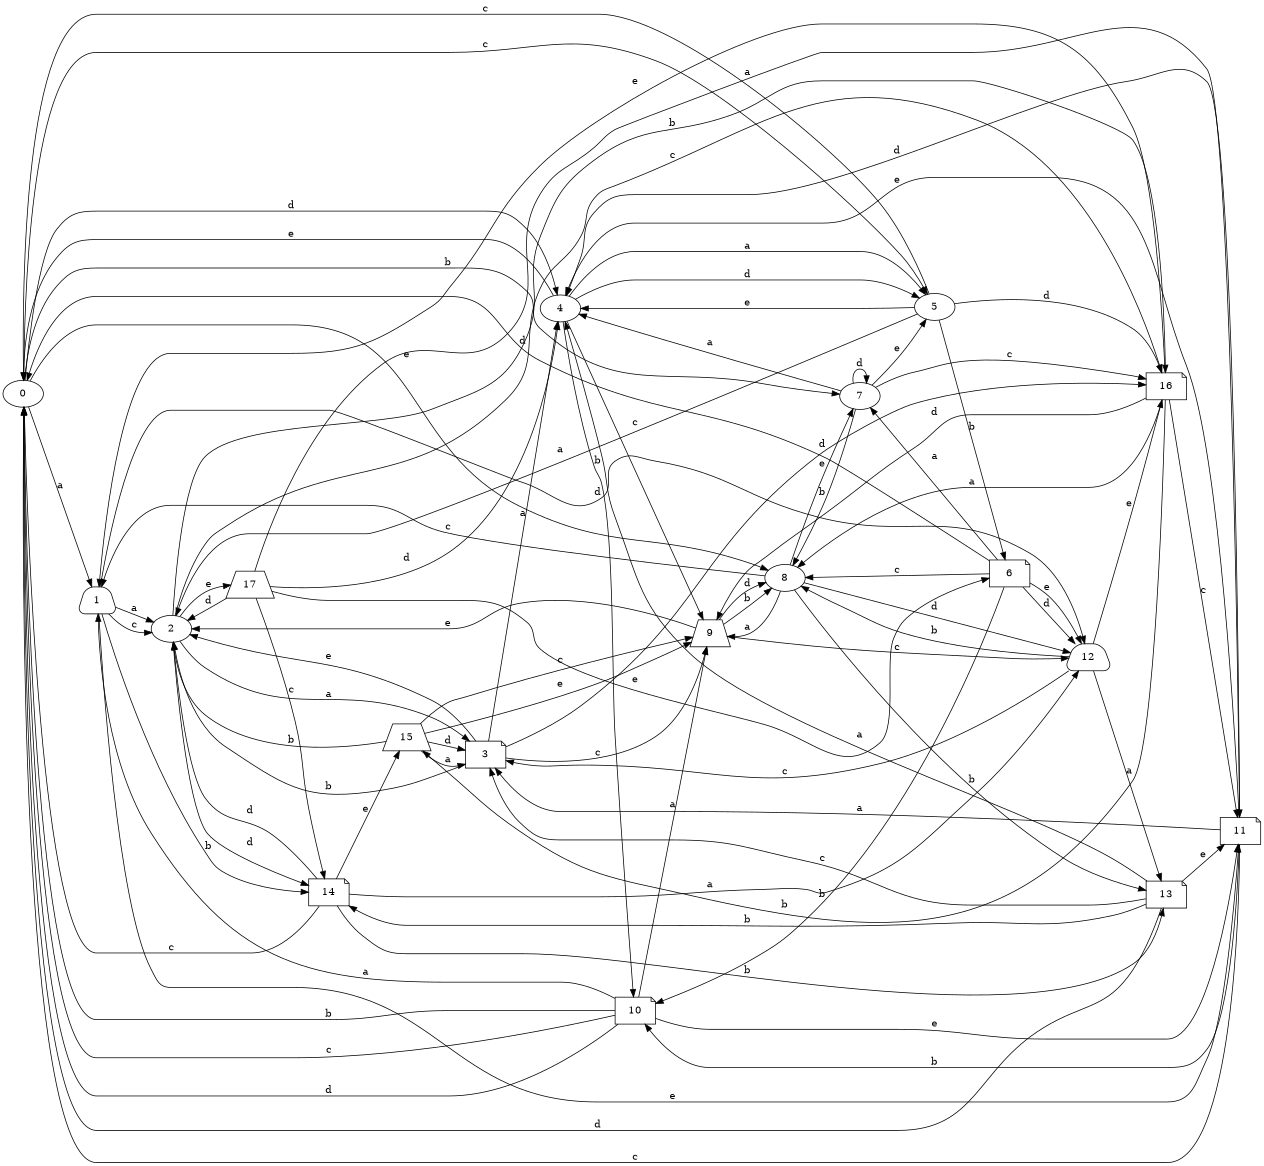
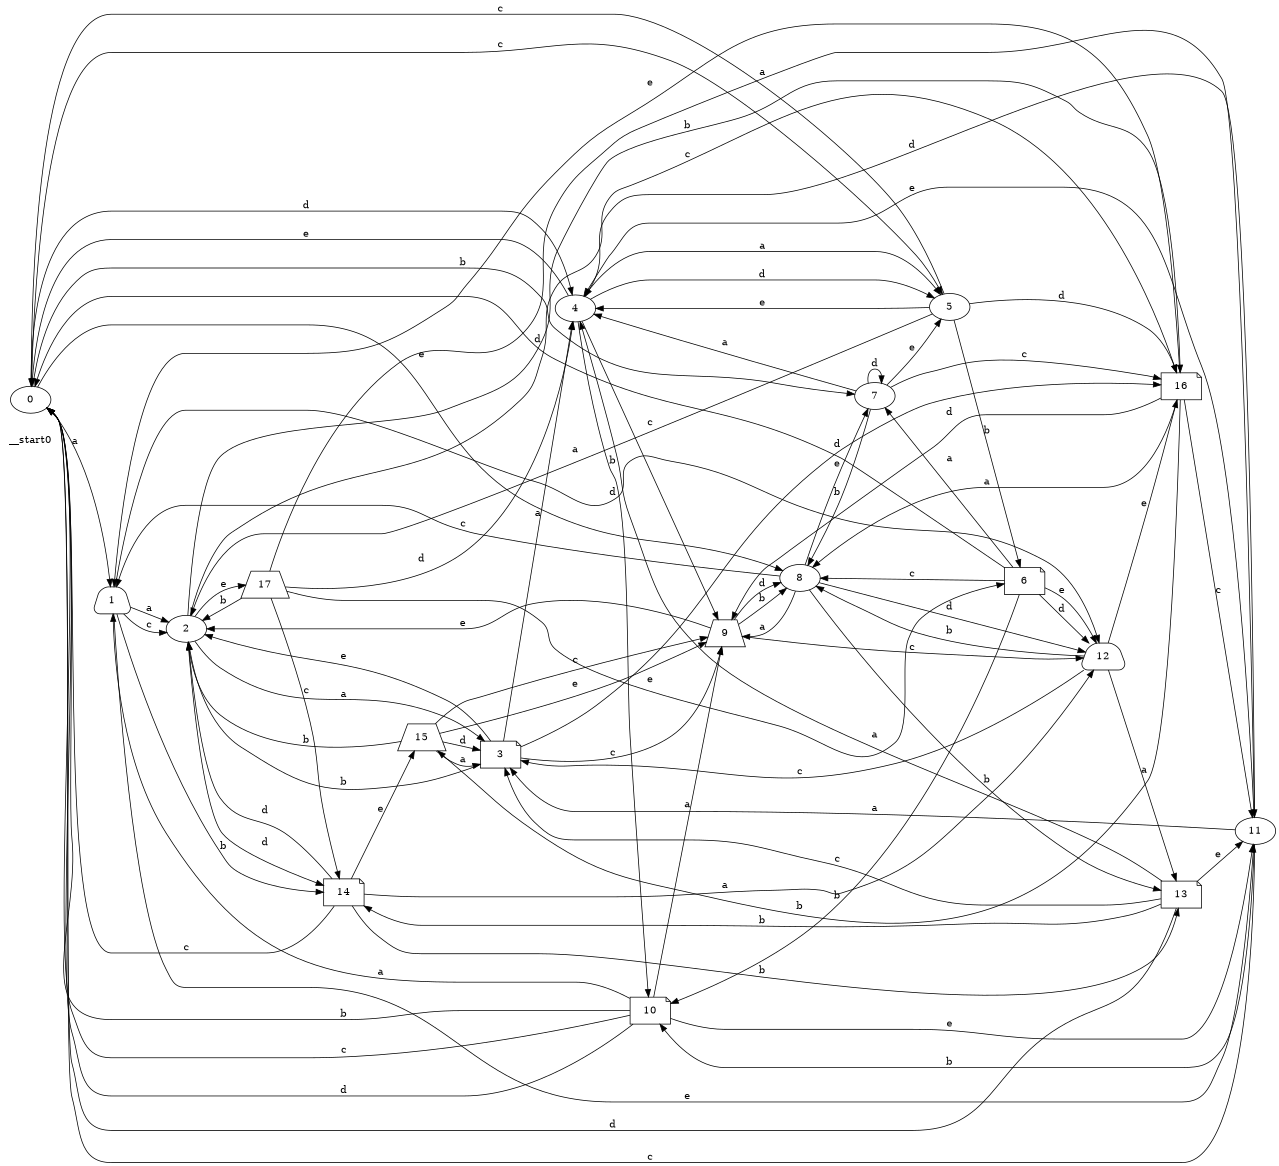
none -> (31, 440)
(209, 601) -> (224, 601)
(1240, 831) -> (1255, 831)
